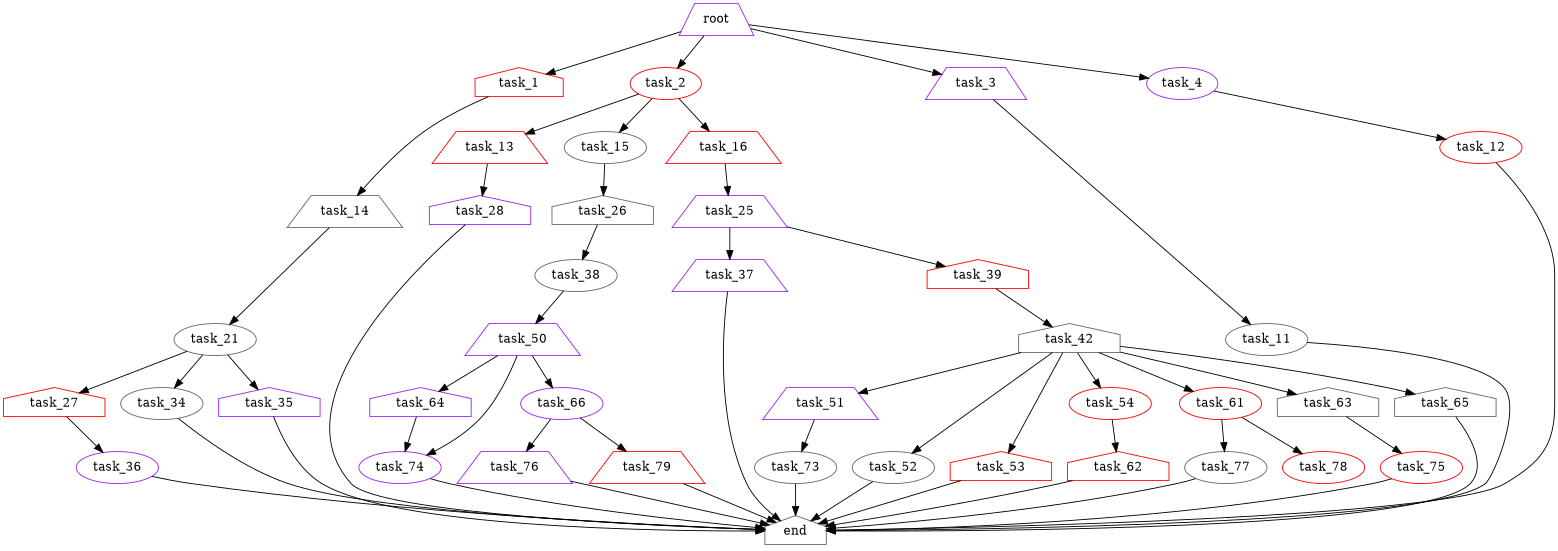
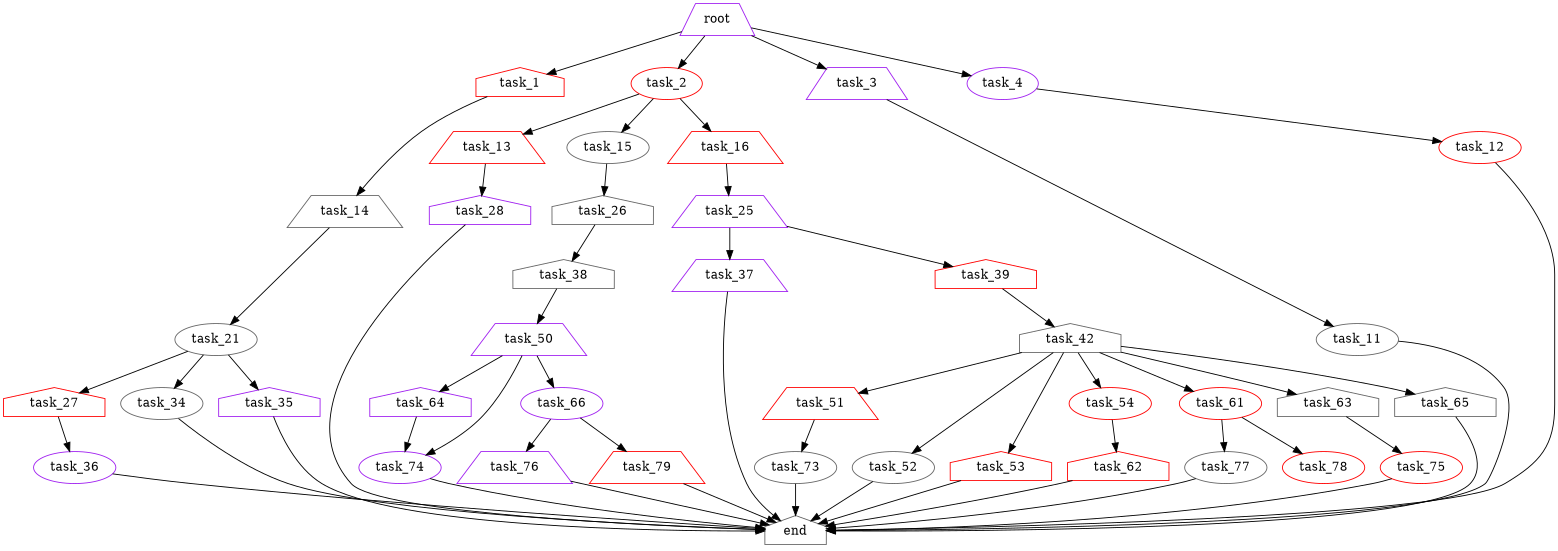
(576, 276) -> (564, 276)
(820, 404) -> (820, 404)
